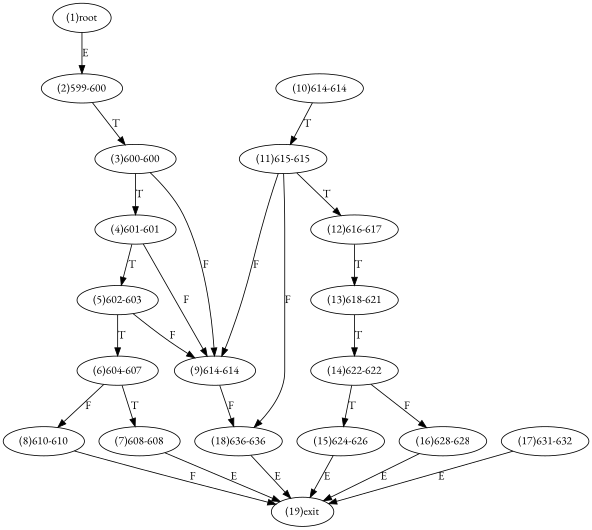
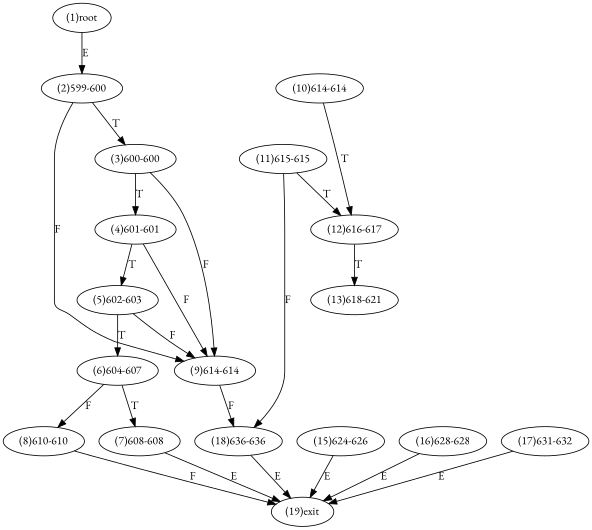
(303, 120) -> (337, 155)
(253, 262) -> (54, 269)
(354, 371) -> none
